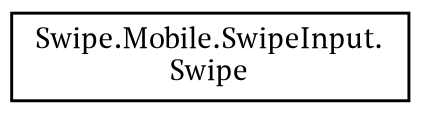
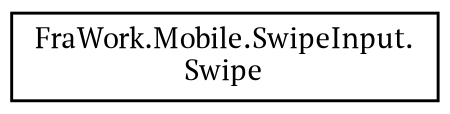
(210, 57) -> (225, 57)
